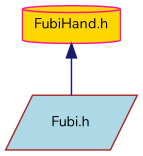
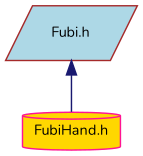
(71, 77) -> (71, 93)
